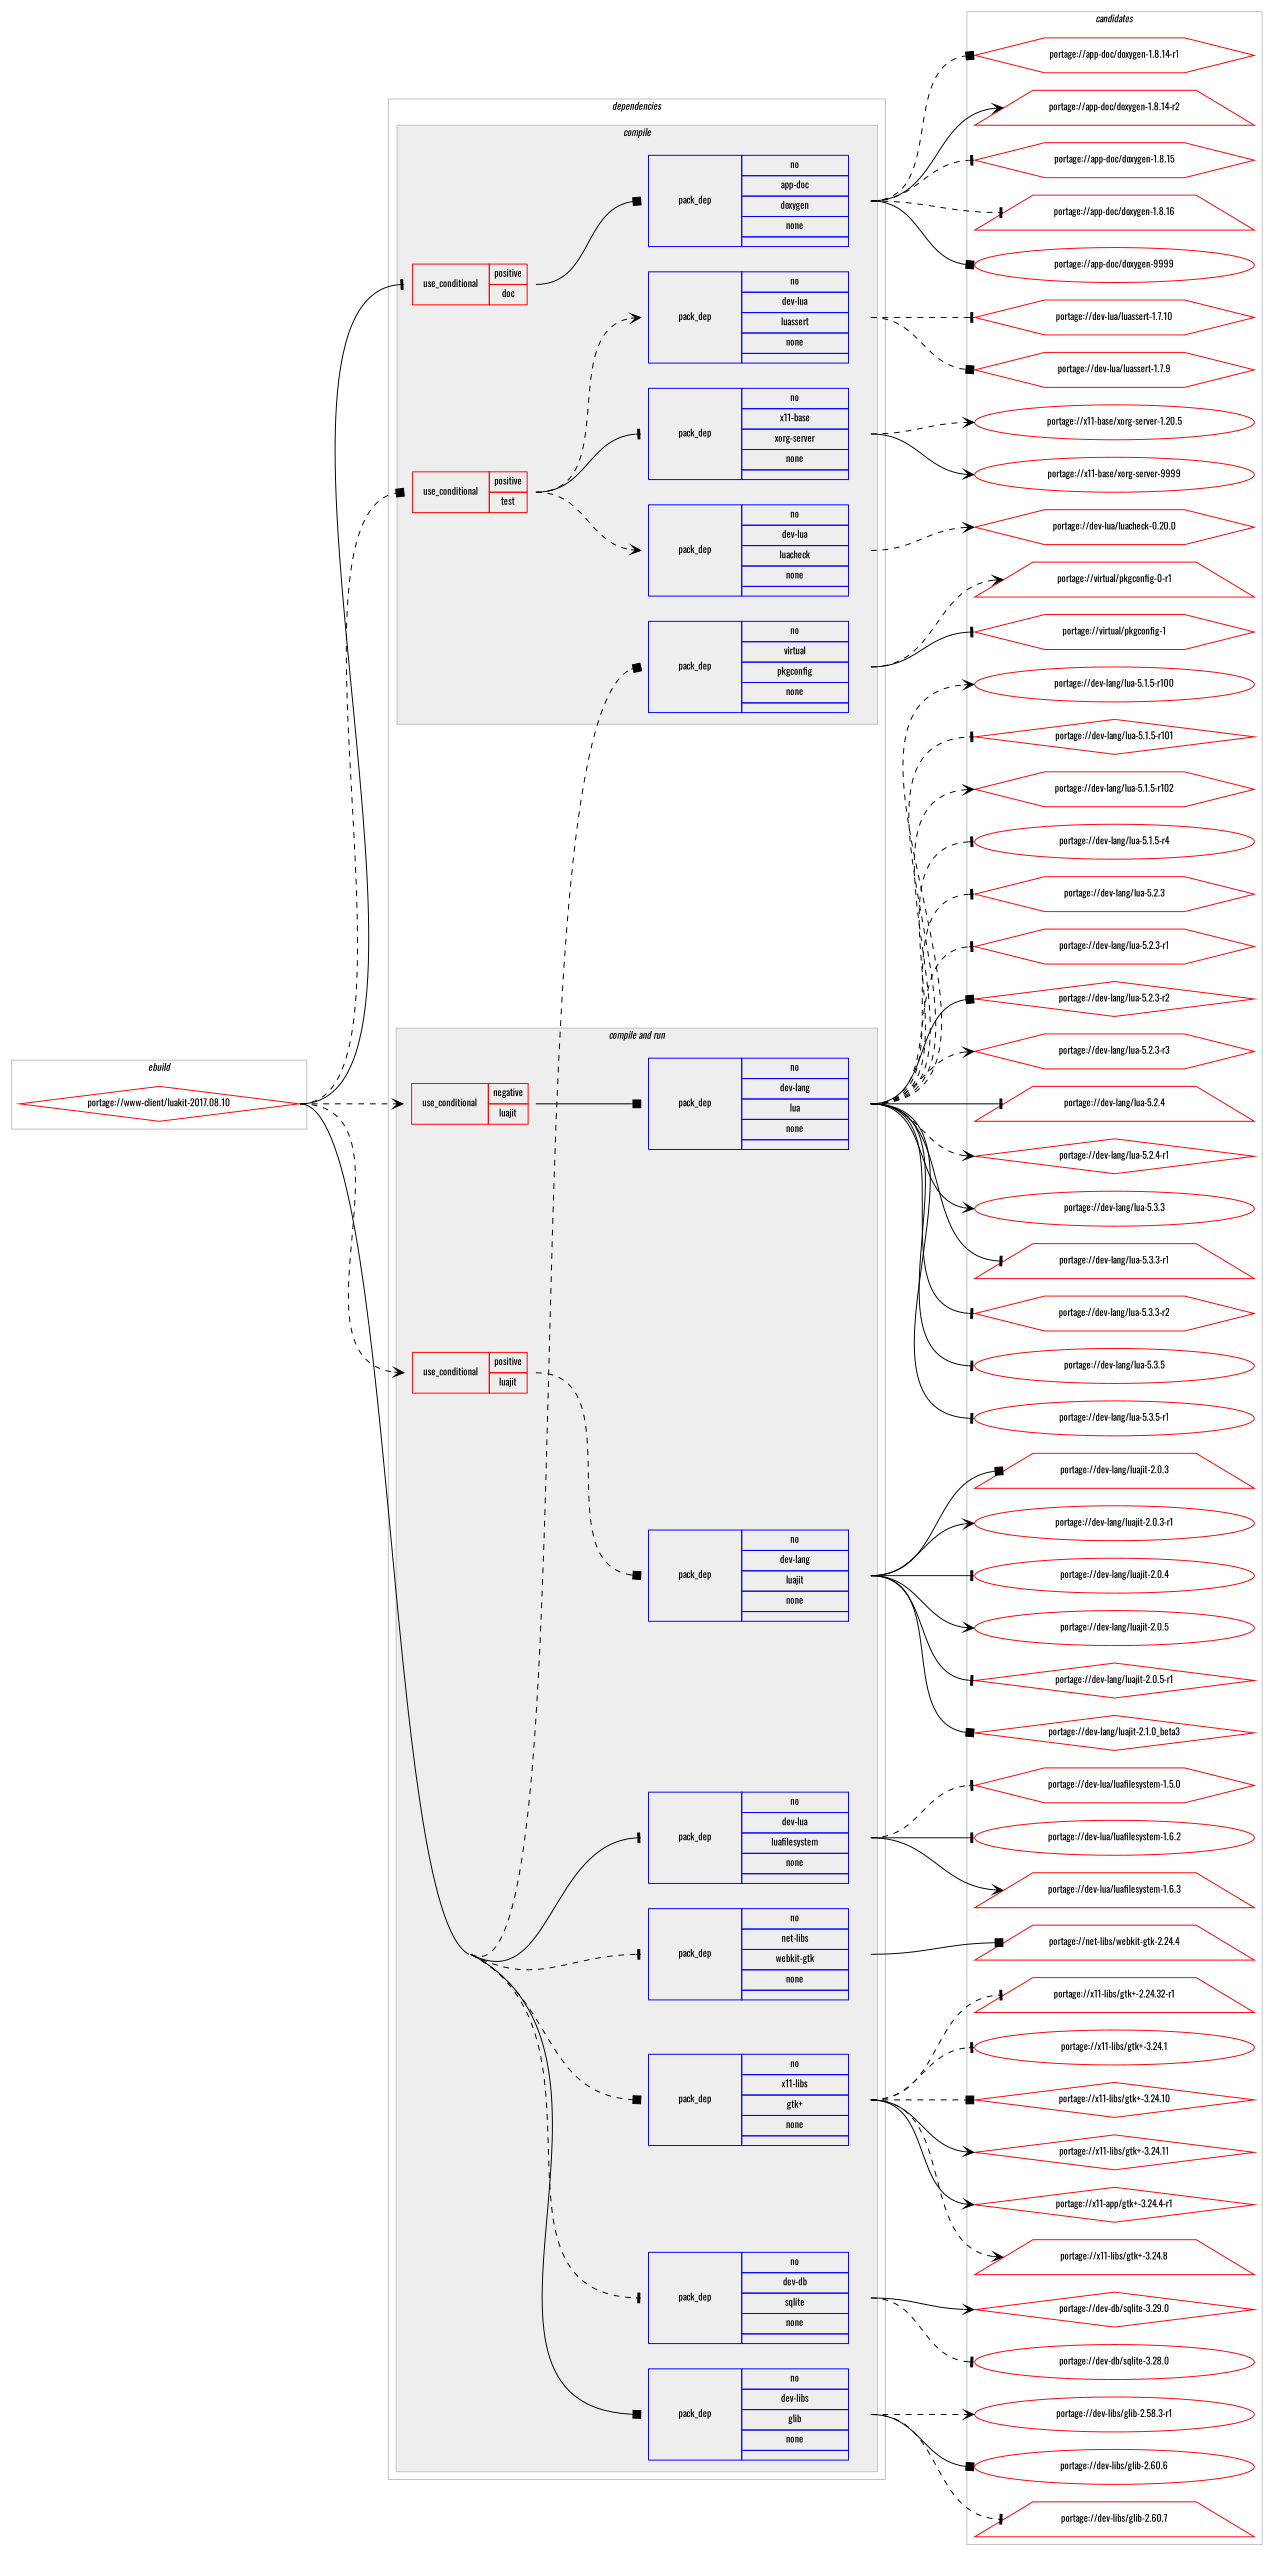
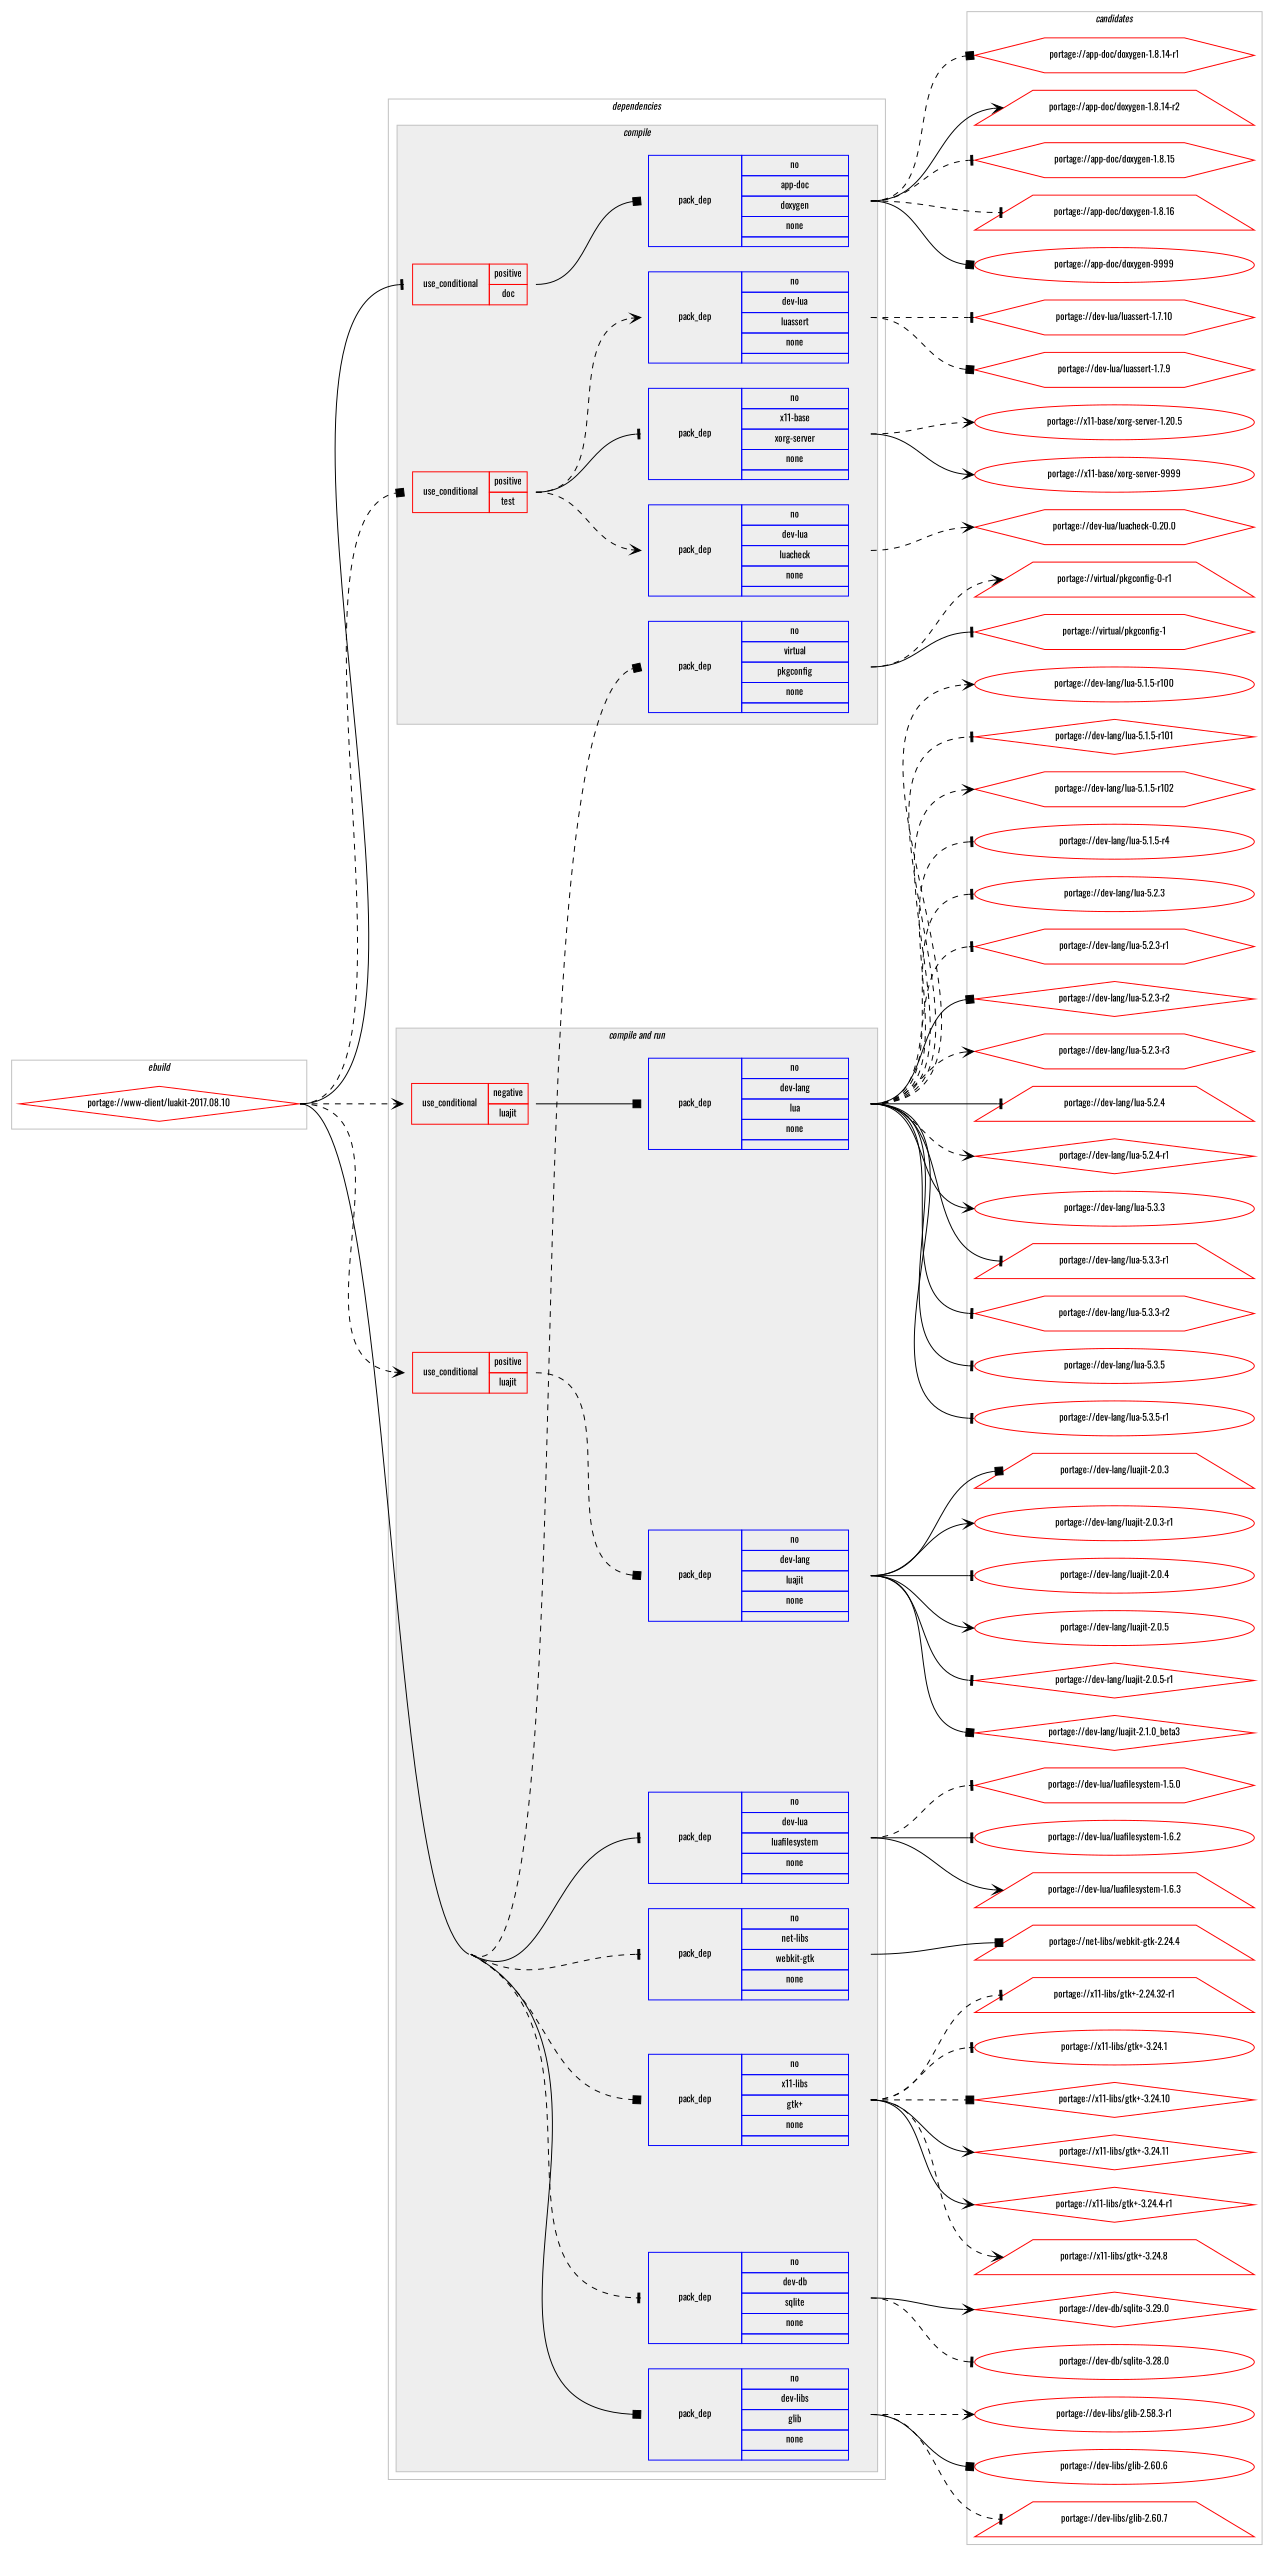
(1115, 894) -> (1115, 894)
(1115, 2205) -> (1115, 2205)
